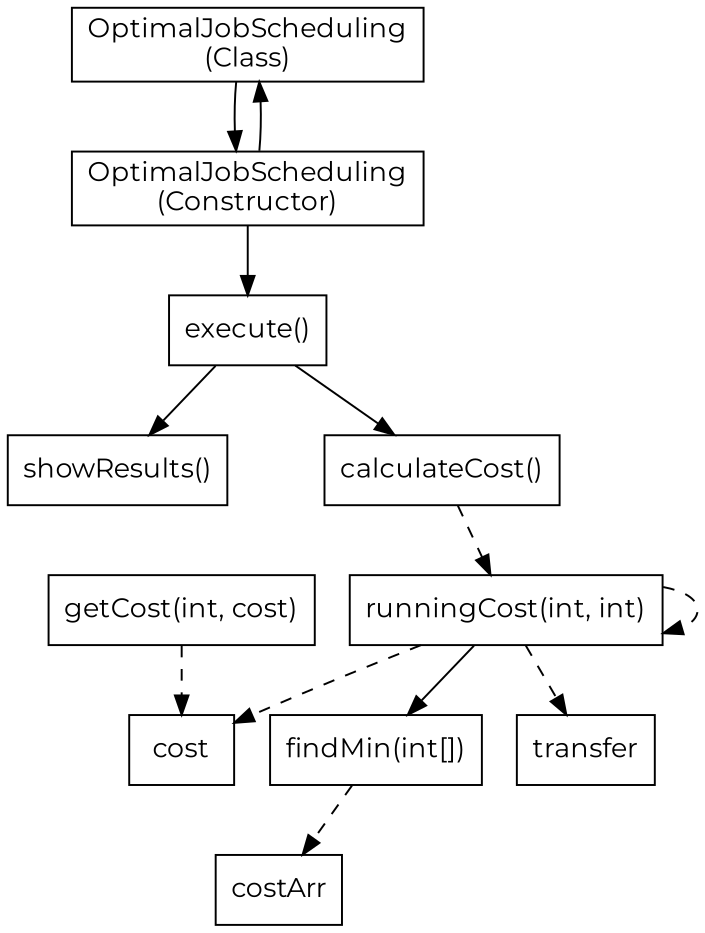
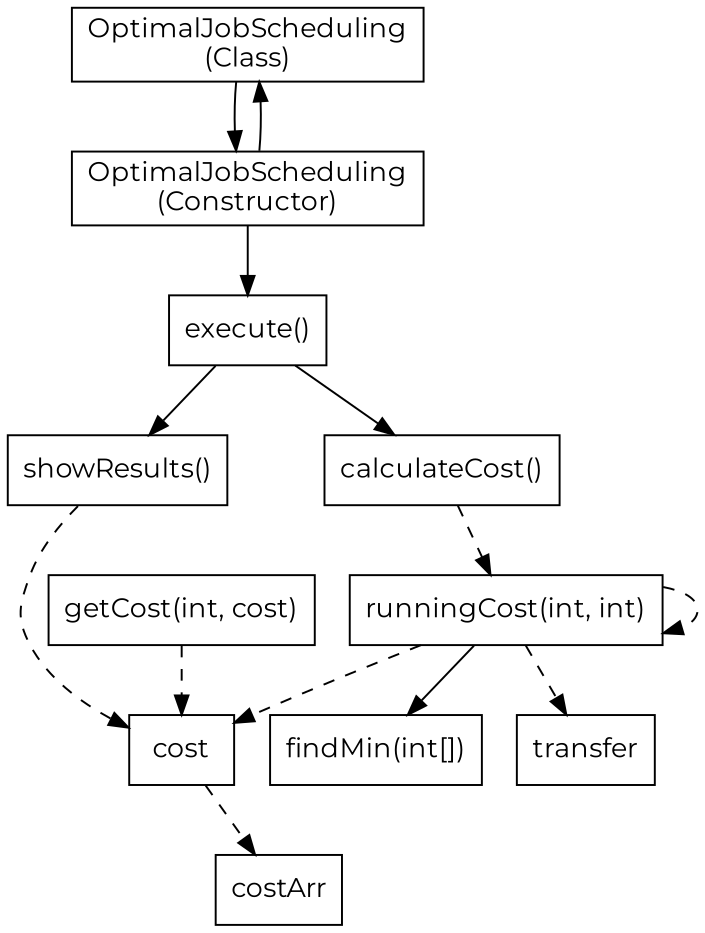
none -> (22, 623)
(333, 812) -> (225, 812)
